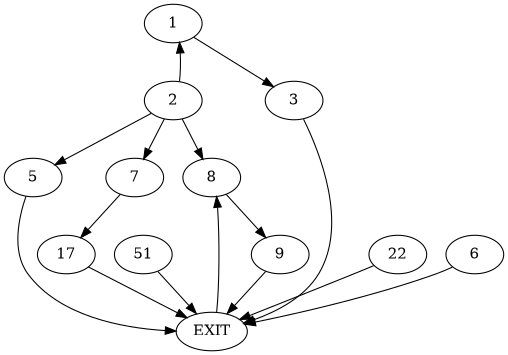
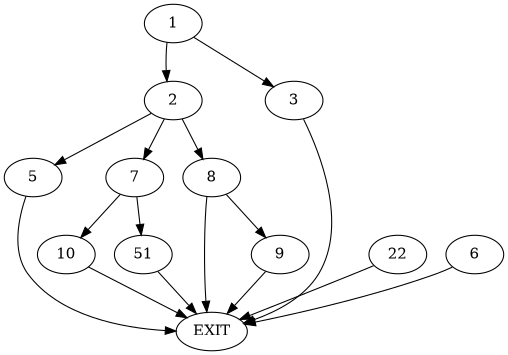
(180, 67) -> (166, 56)
none -> (138, 211)
(66, 255) -> (66, 255)
(219, 260) -> (205, 249)
